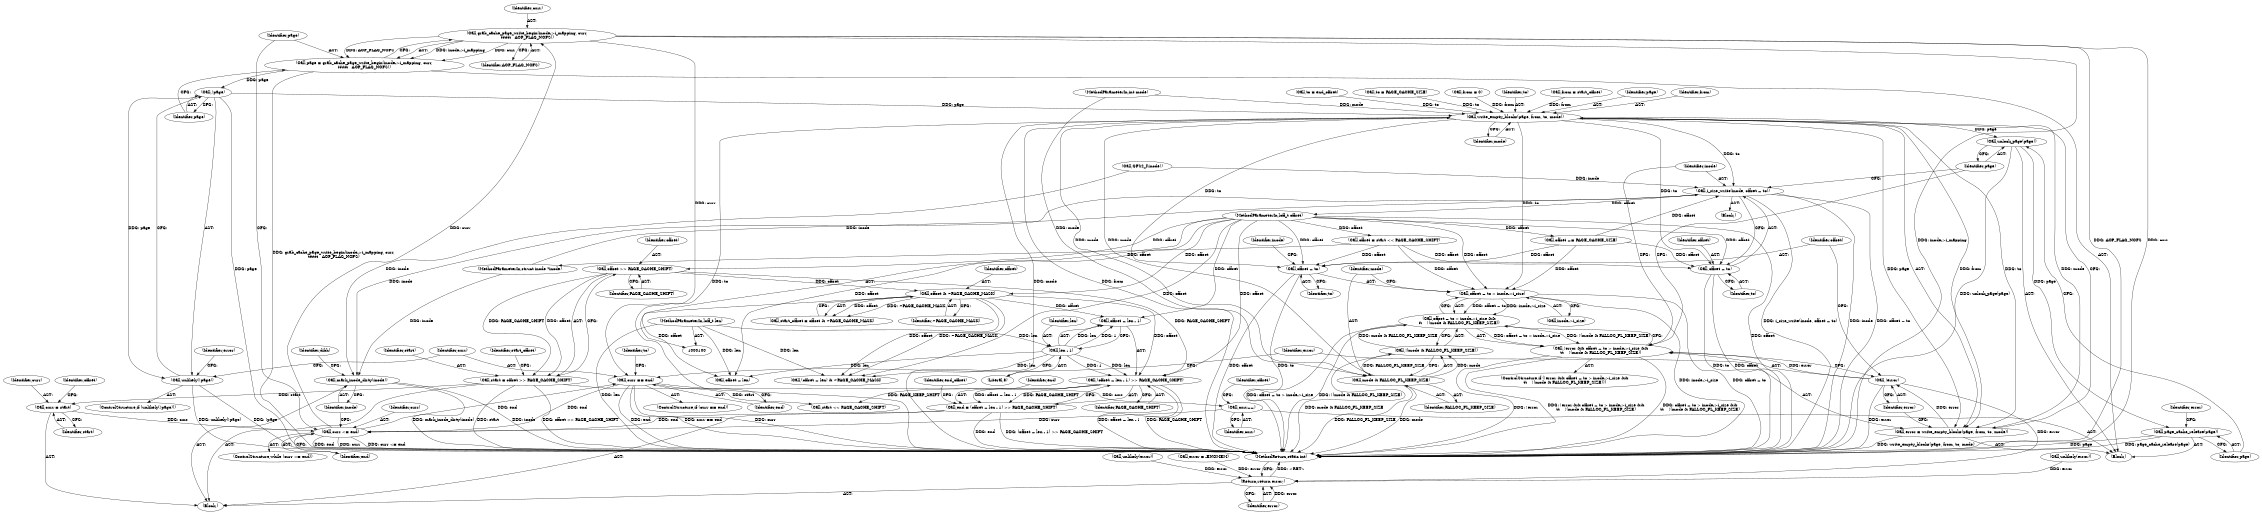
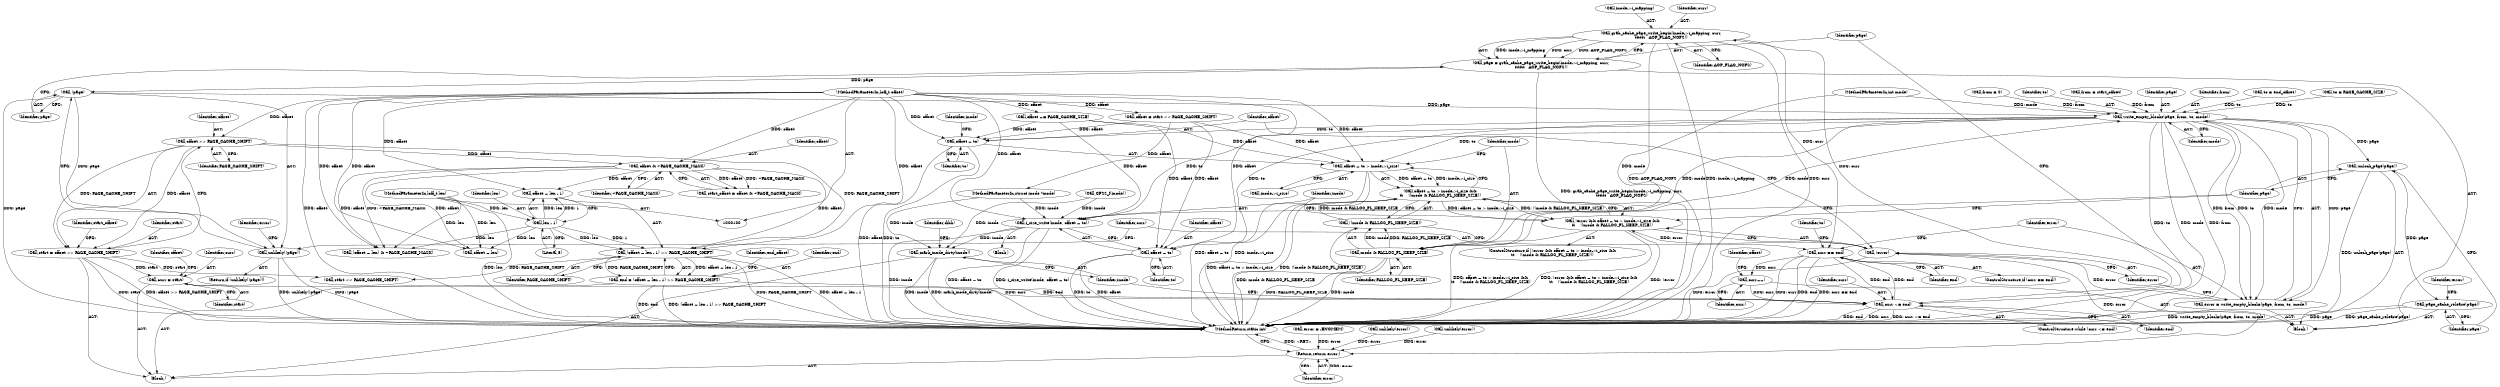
none -> (1630, 8)
(1507, 207) -> (991, 164)
(914, 395) -> (537, 268)
(138, 408) -> (237, 280)
